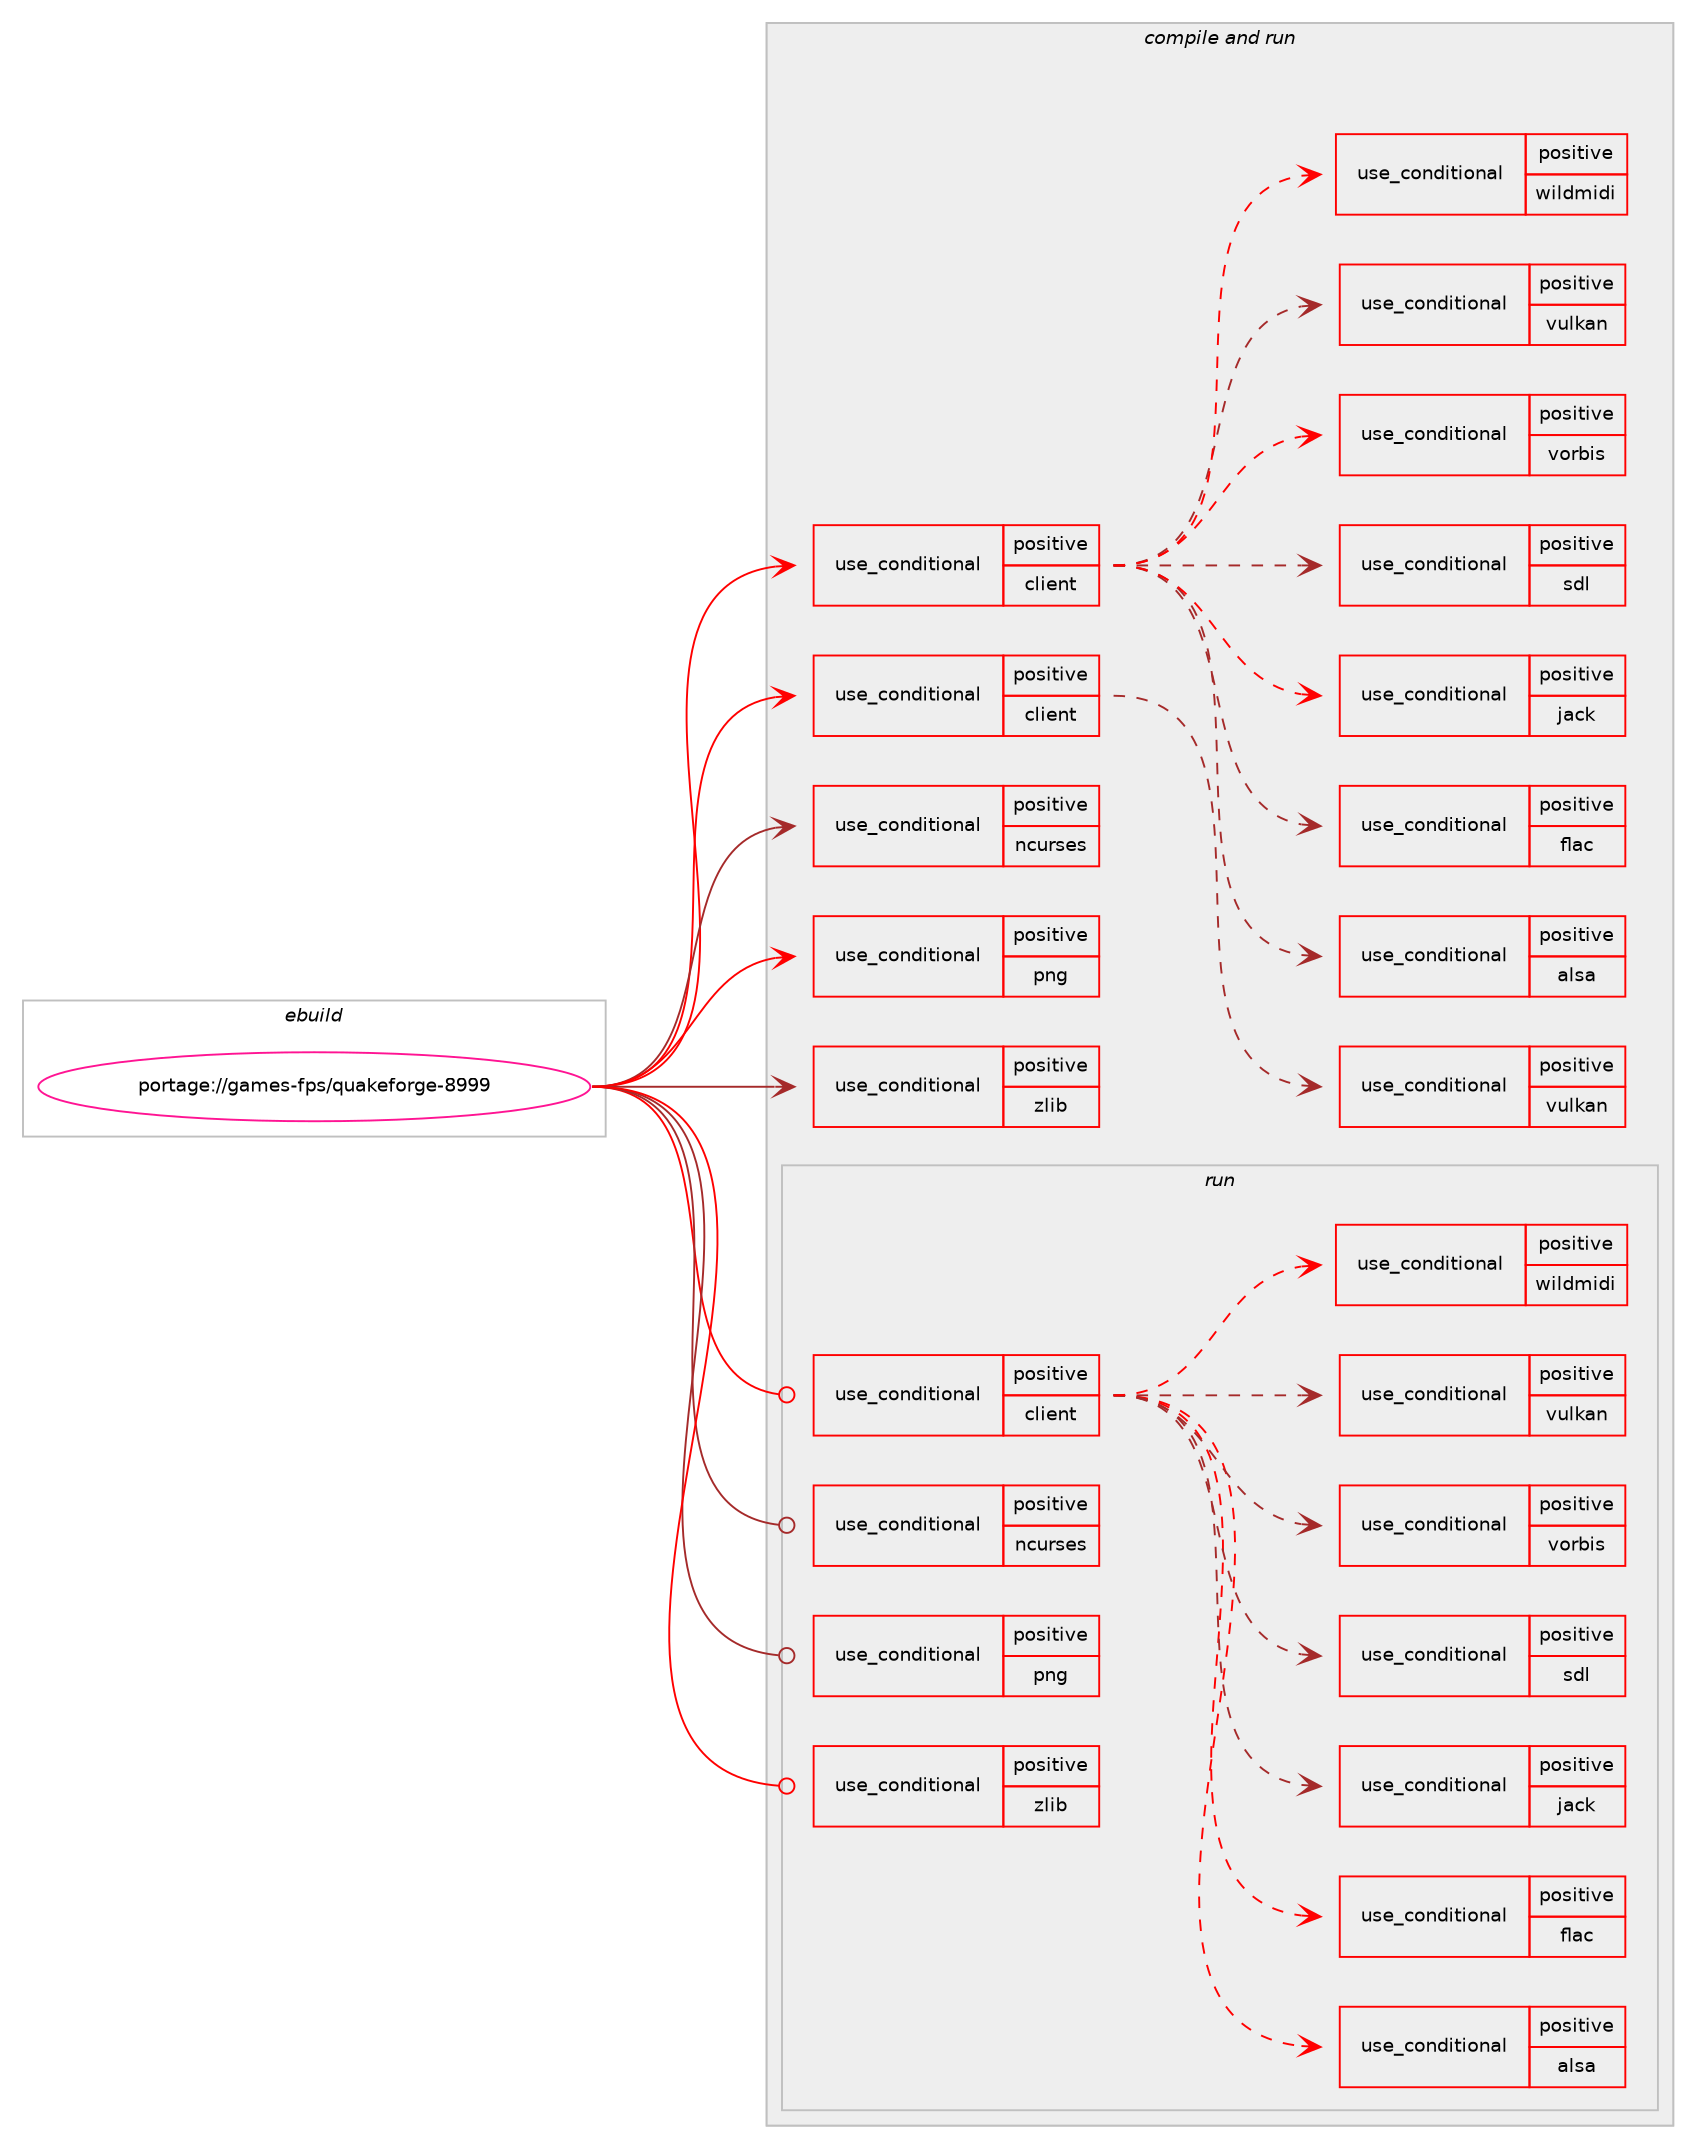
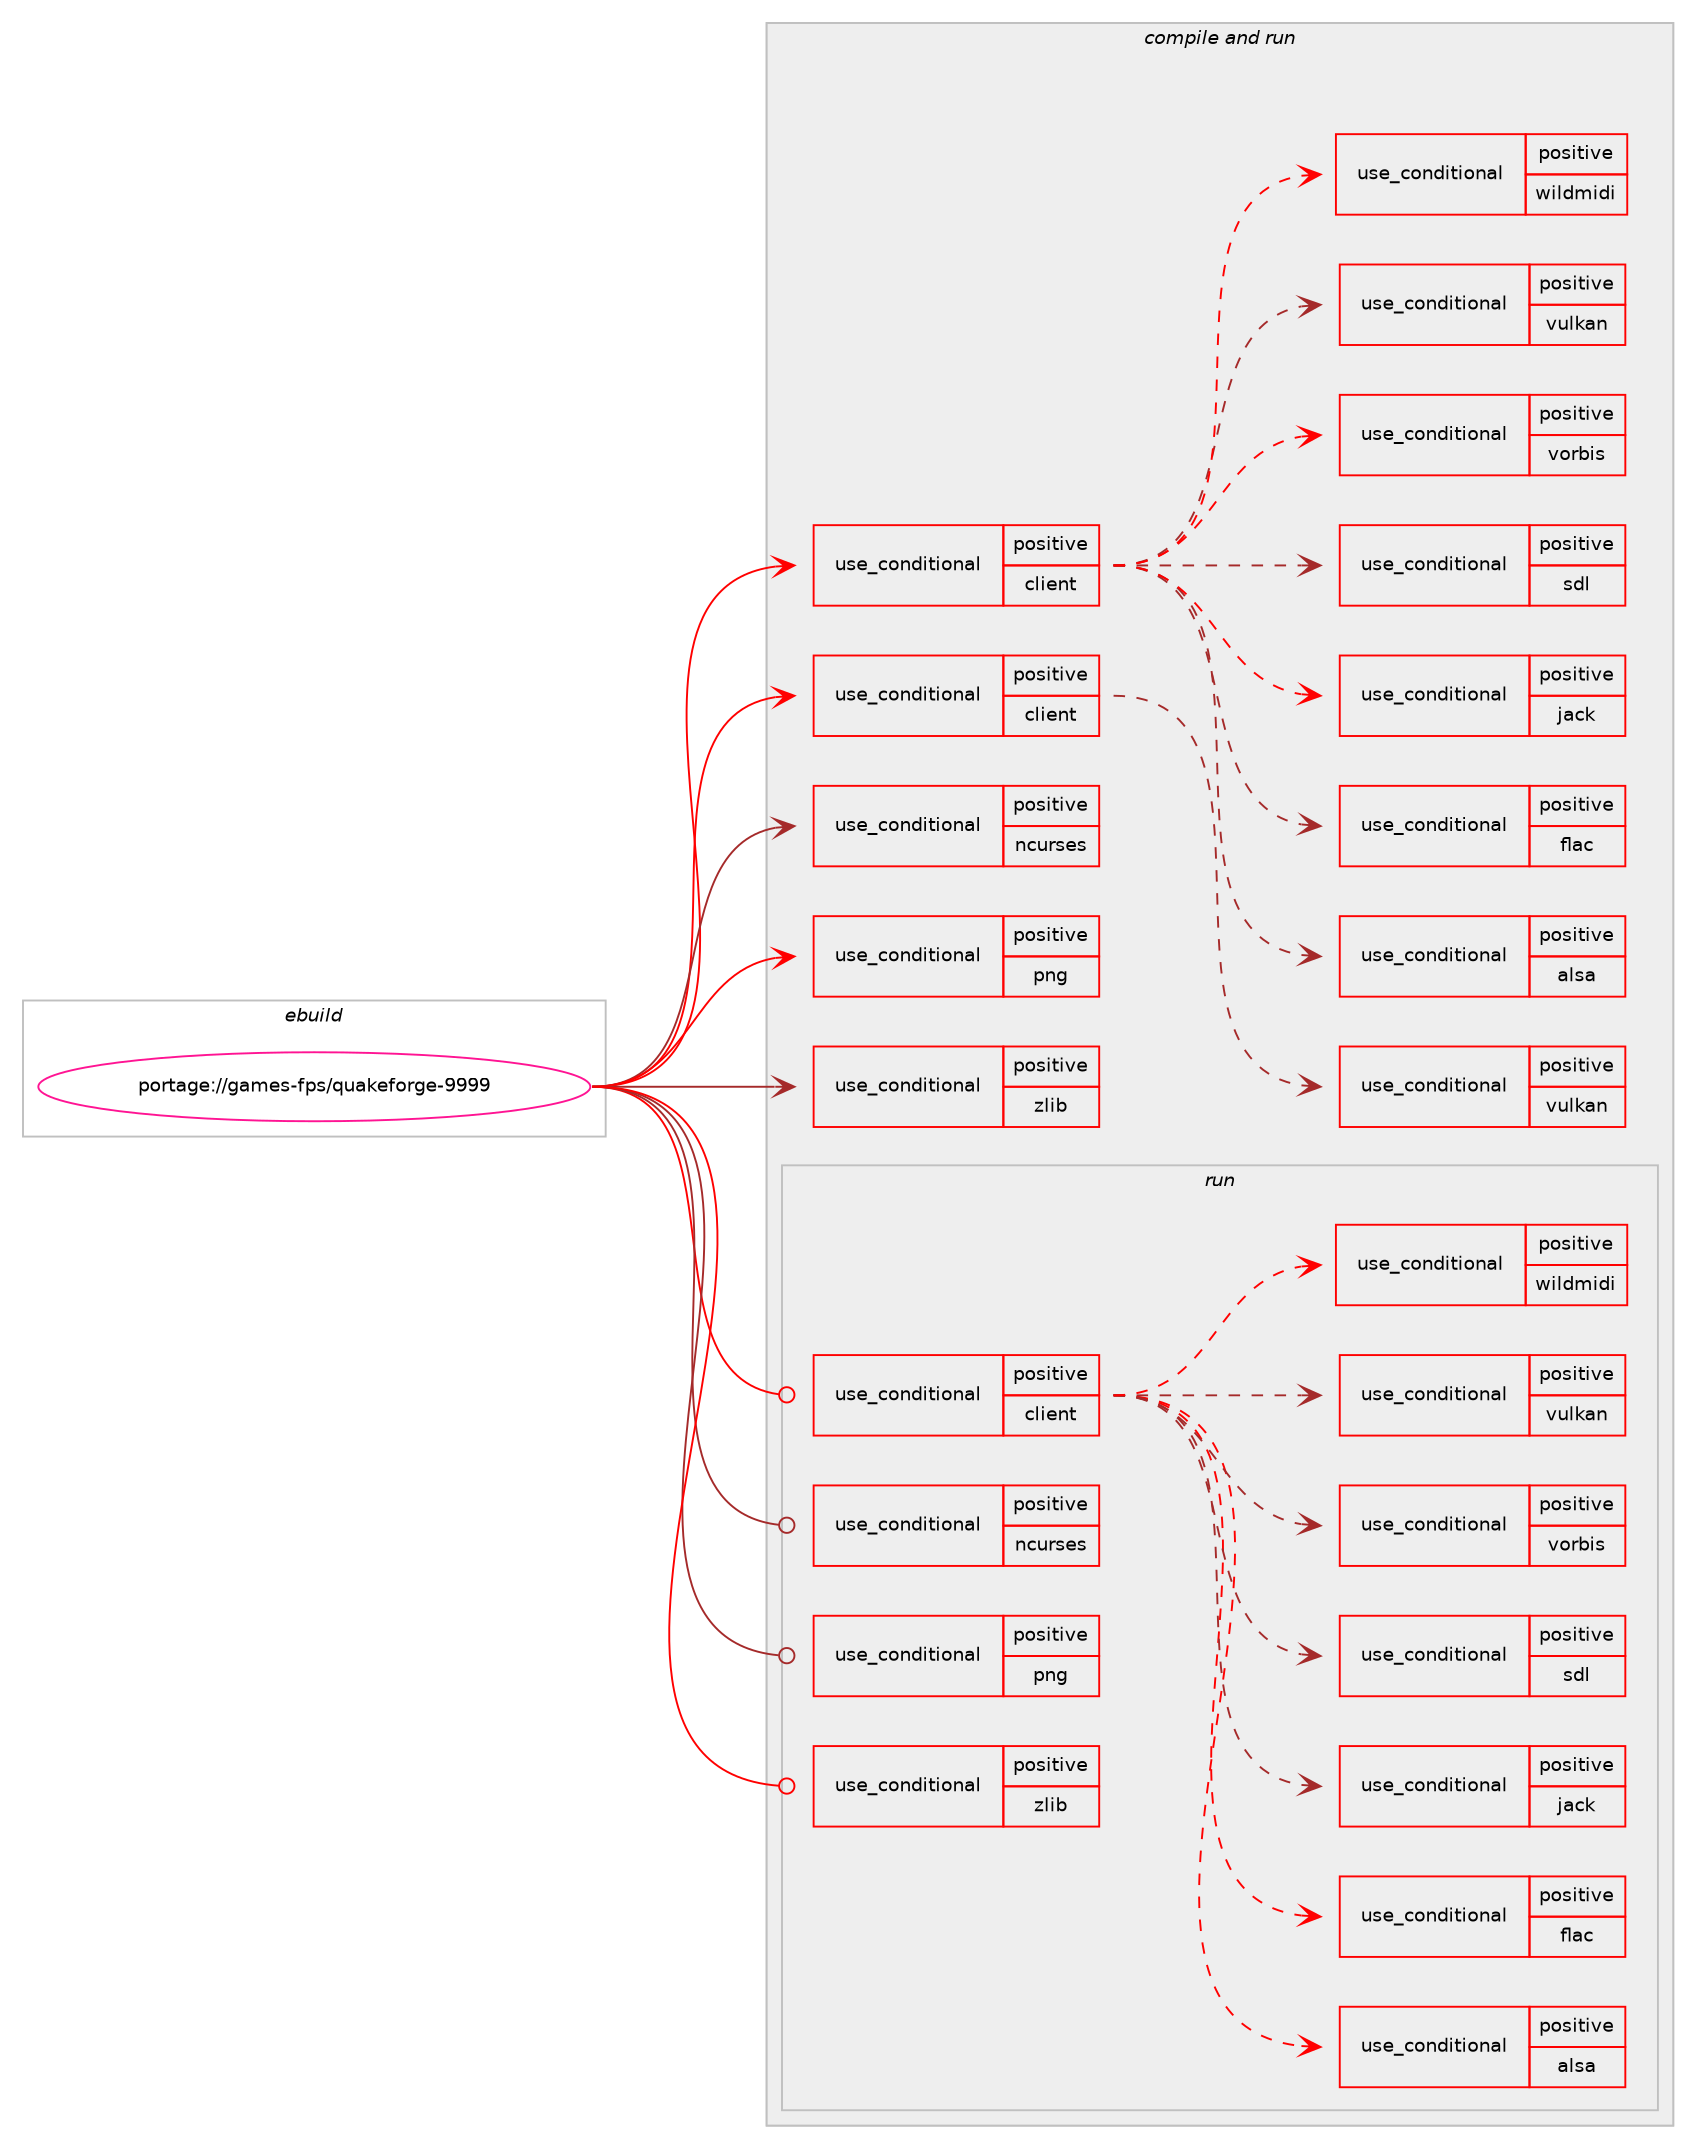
(314, 1087) -> (314, 1087)
